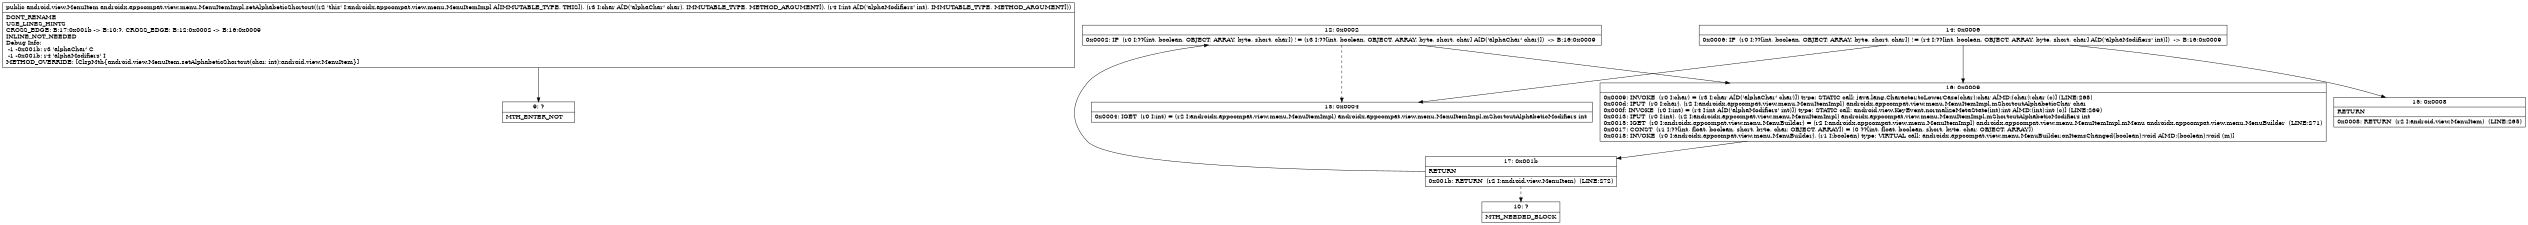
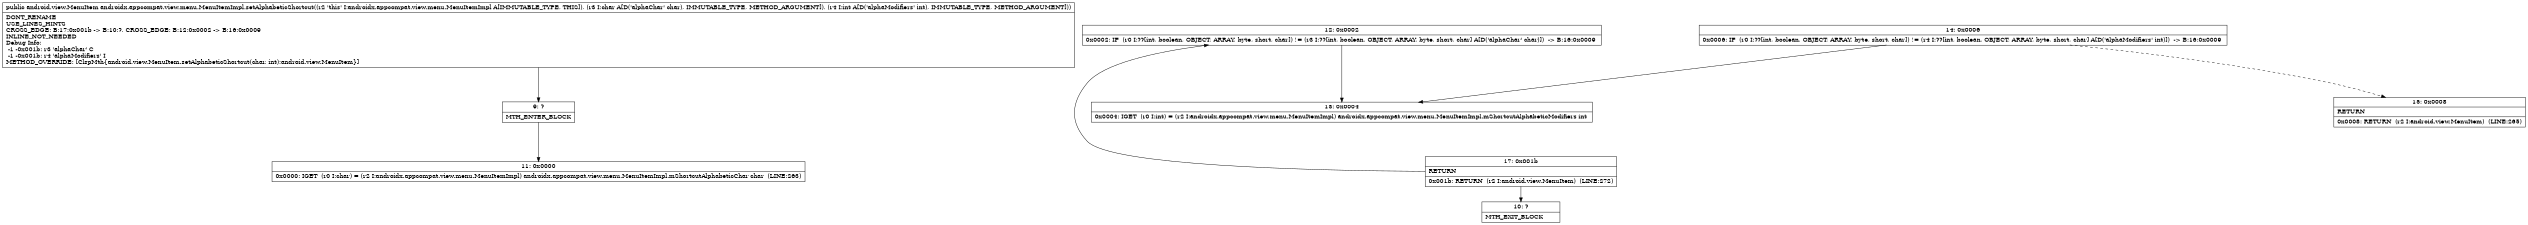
(2227, 65) -> (2227, 65)
(1342, 71) -> (1342, 71)
(1963, 112) -> none
(534, 117) -> (539, 117)
none -> (539, 172)
(1521, 192) -> (1521, 192)
(1521, 217) -> (1514, 217)
